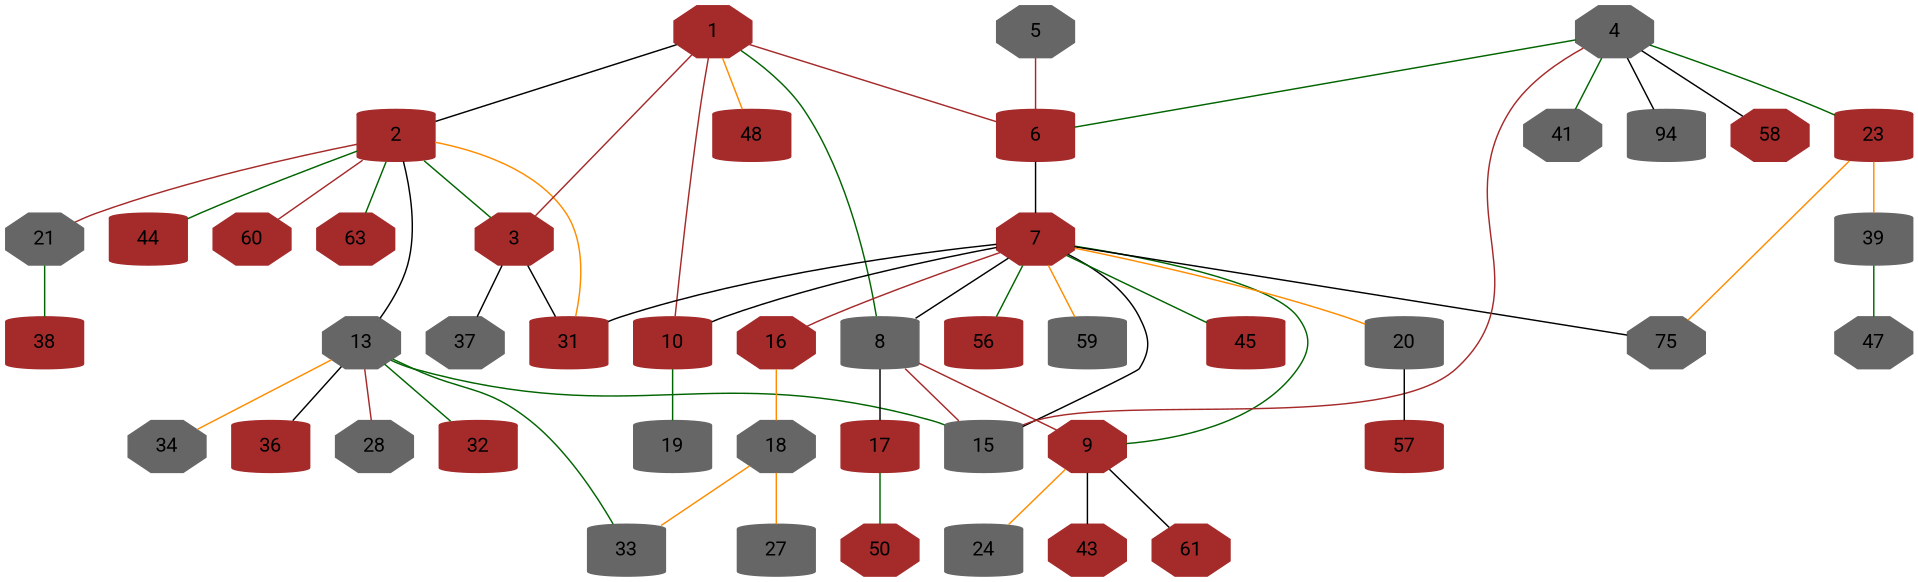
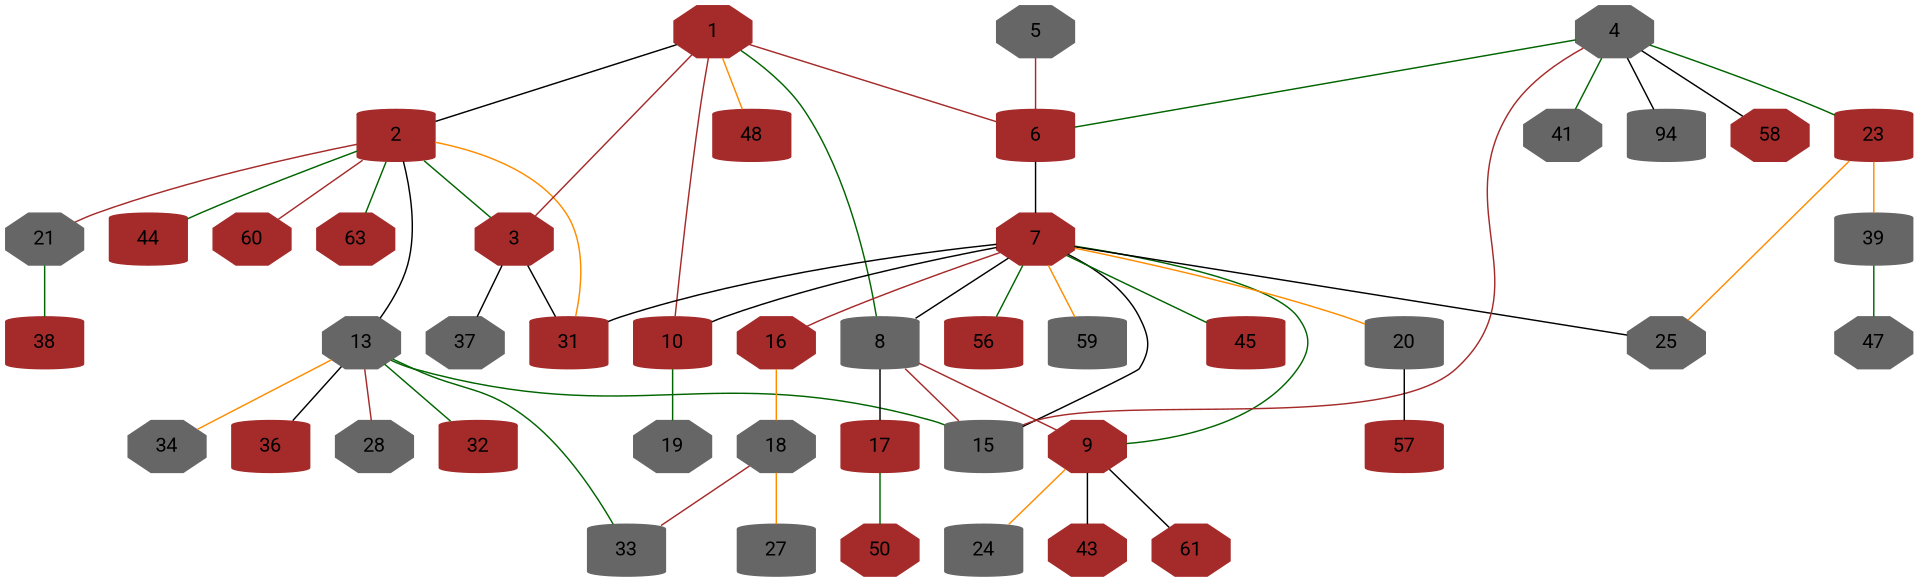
(1666, 343) -> (1666, 343)
(673, 446) -> (673, 446)
(705, 496) -> (705, 496)
